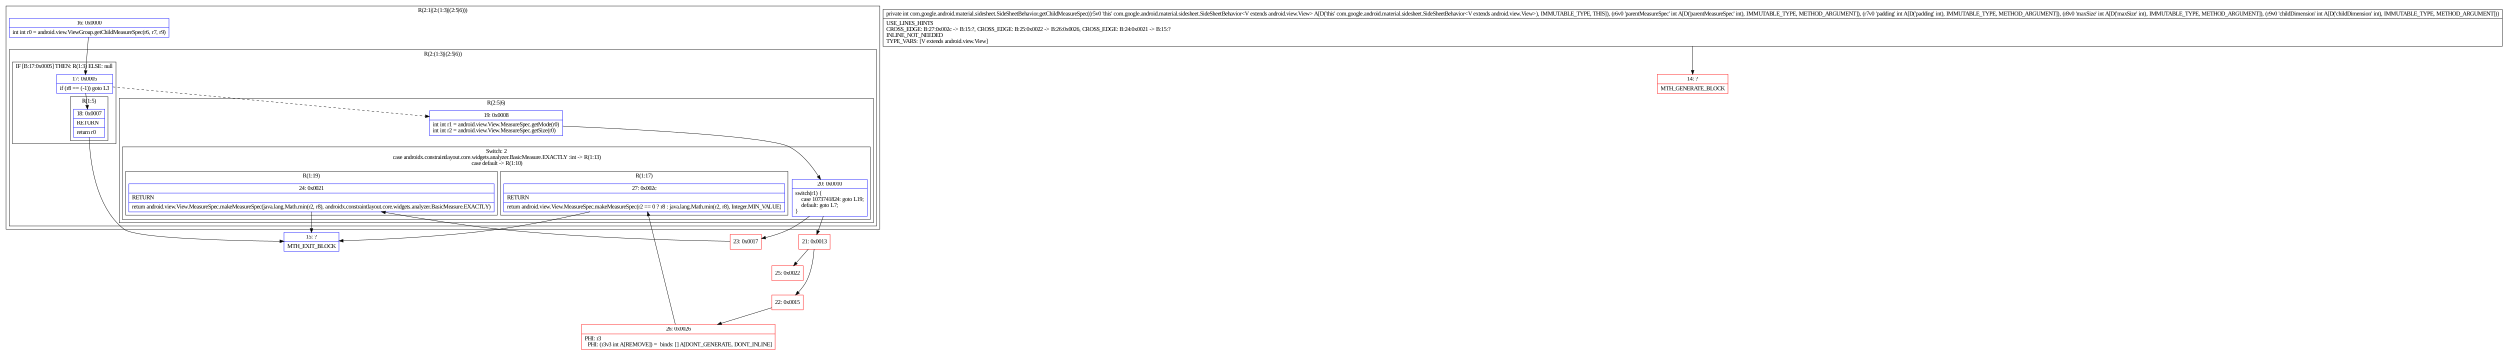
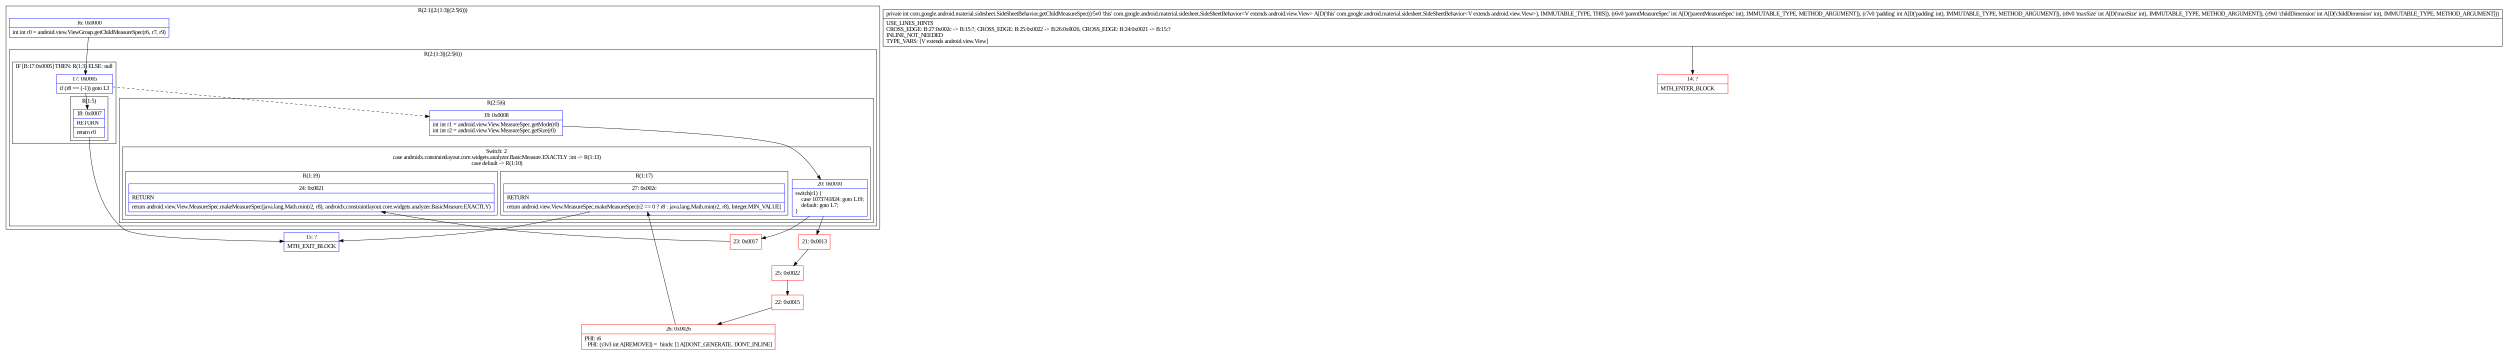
(1693, 89) -> (1687, 89)
(311, 220) -> none
(810, 272) -> (788, 286)
(594, 339) -> (594, 339)
